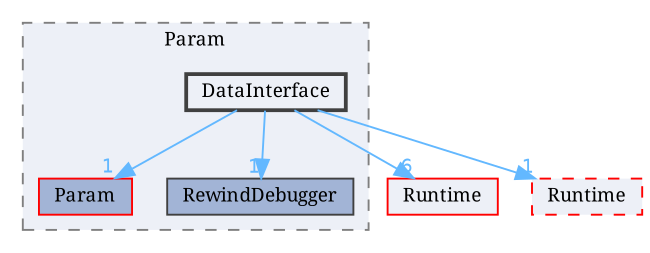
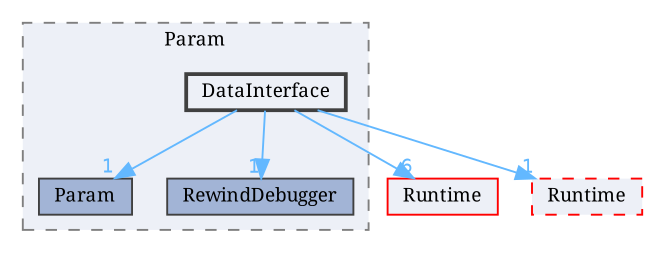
(86, 197) -> (86, 197)
